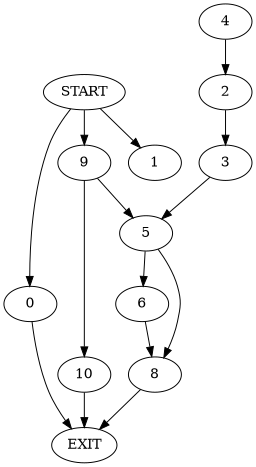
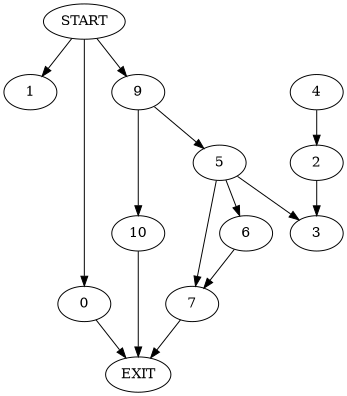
(190, 195) -> (264, 195)
(155, 375) -> (192, 304)
